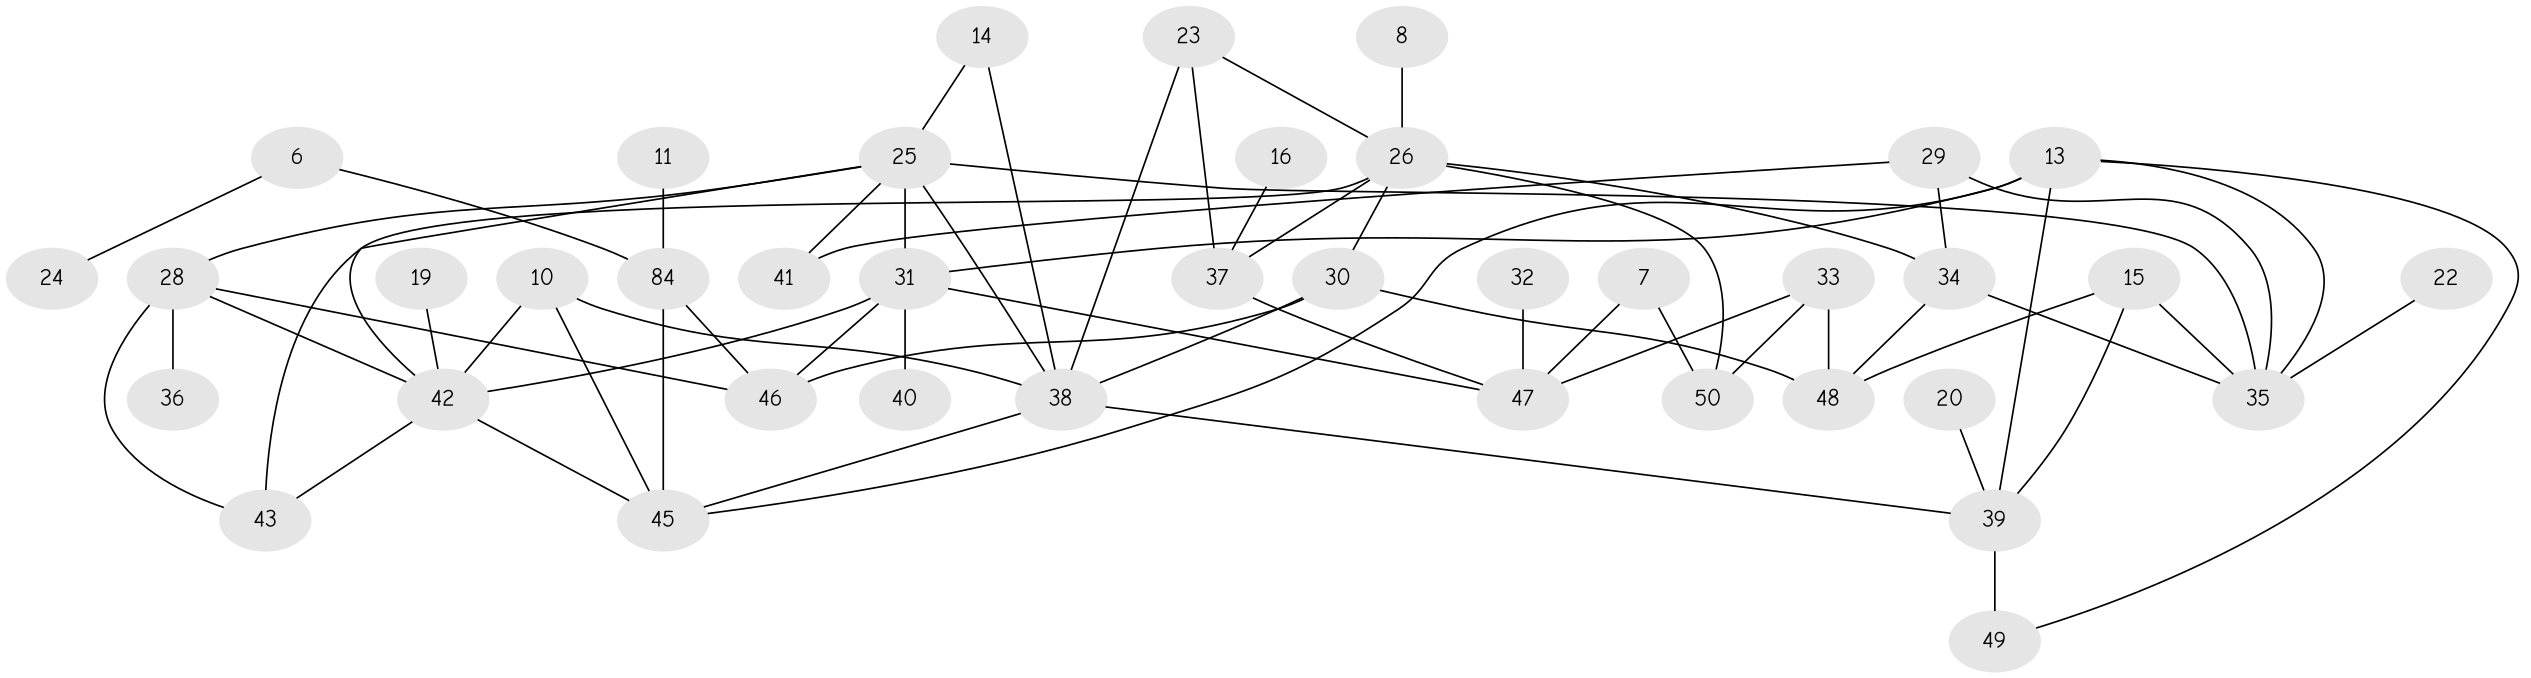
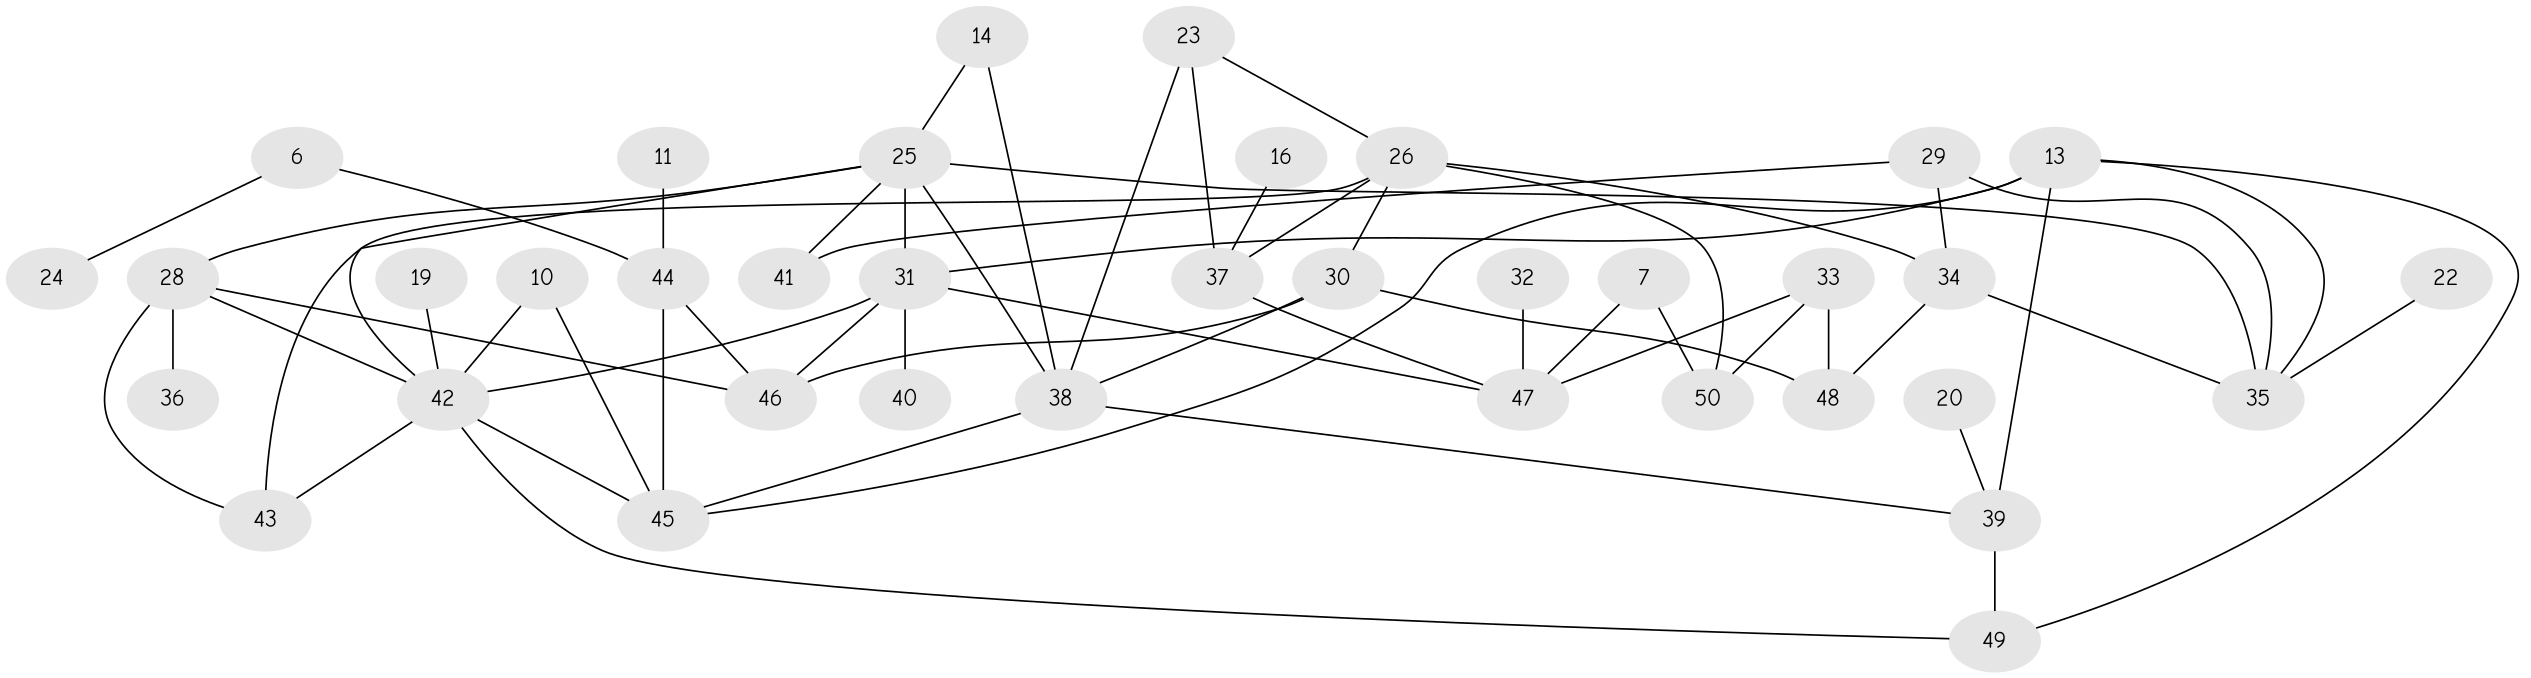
(1402, 37) -> none
(663, 279) -> (663, 279)
(2134, 279) -> none
(798, 345) -> none
none -> (1180, 610)
